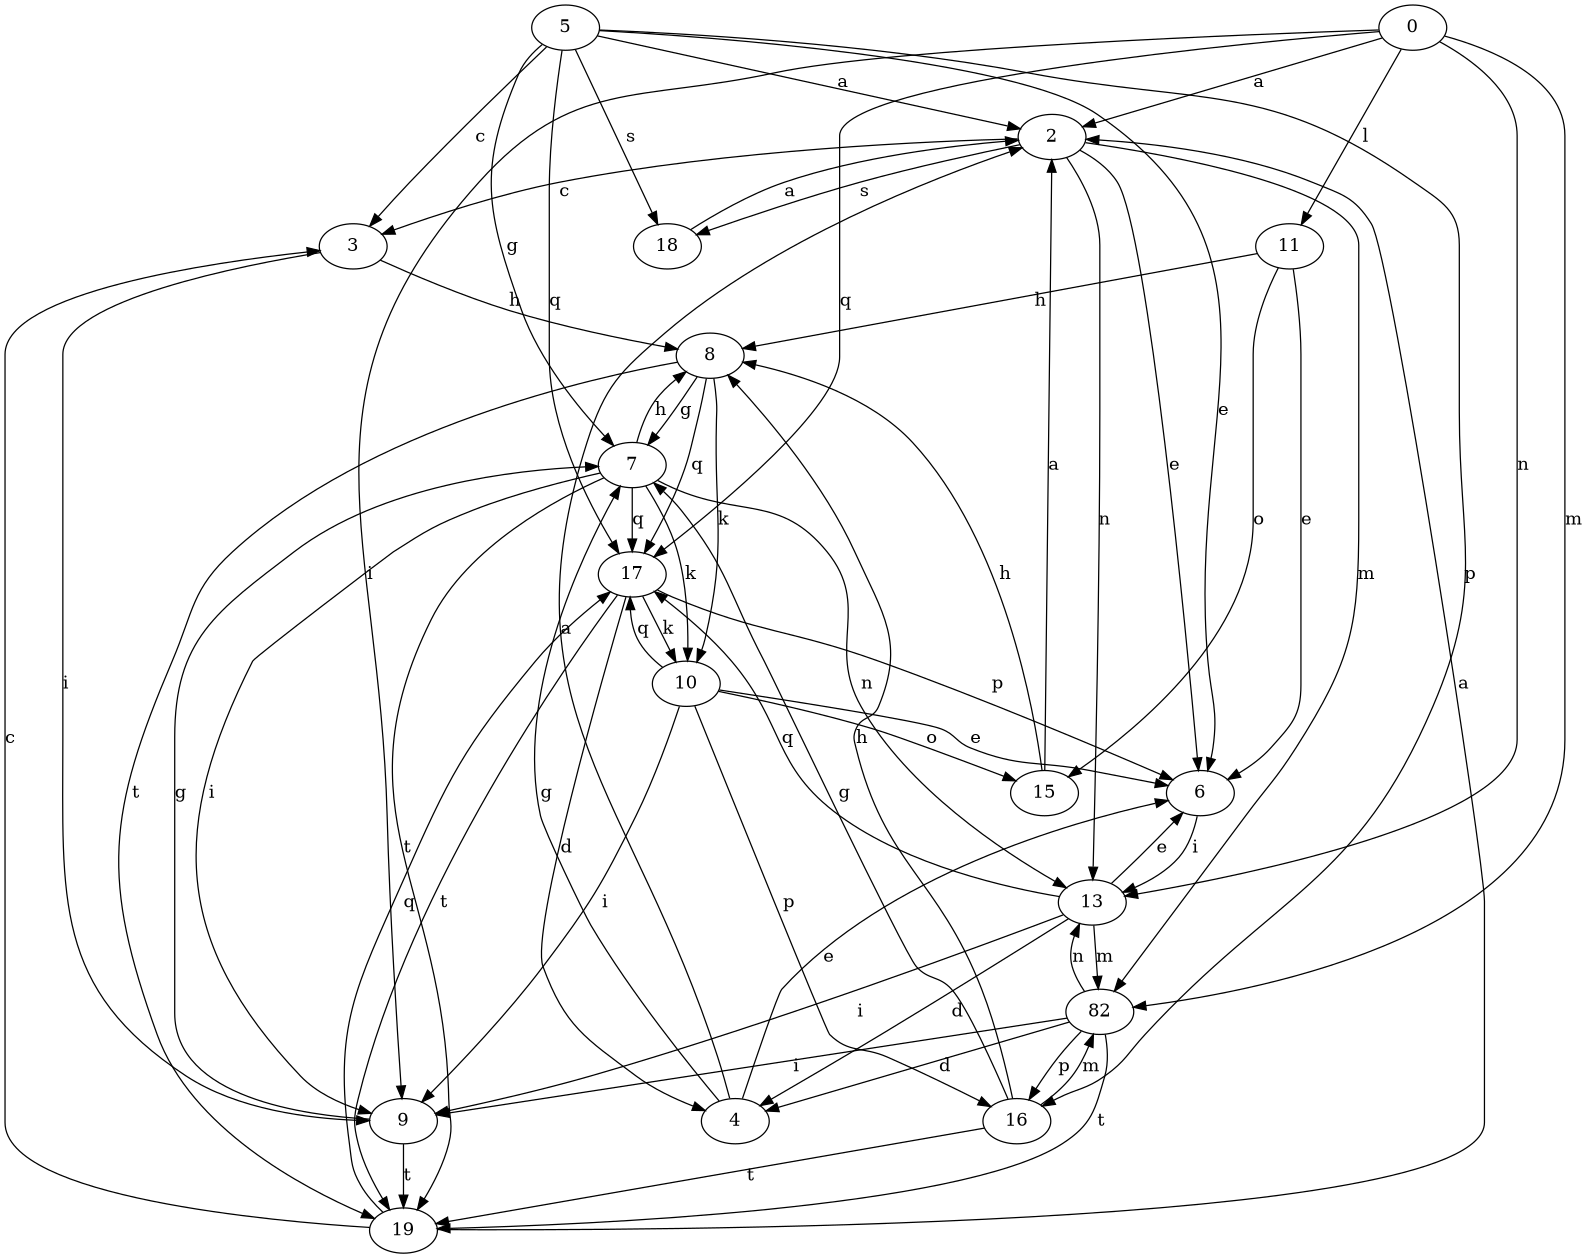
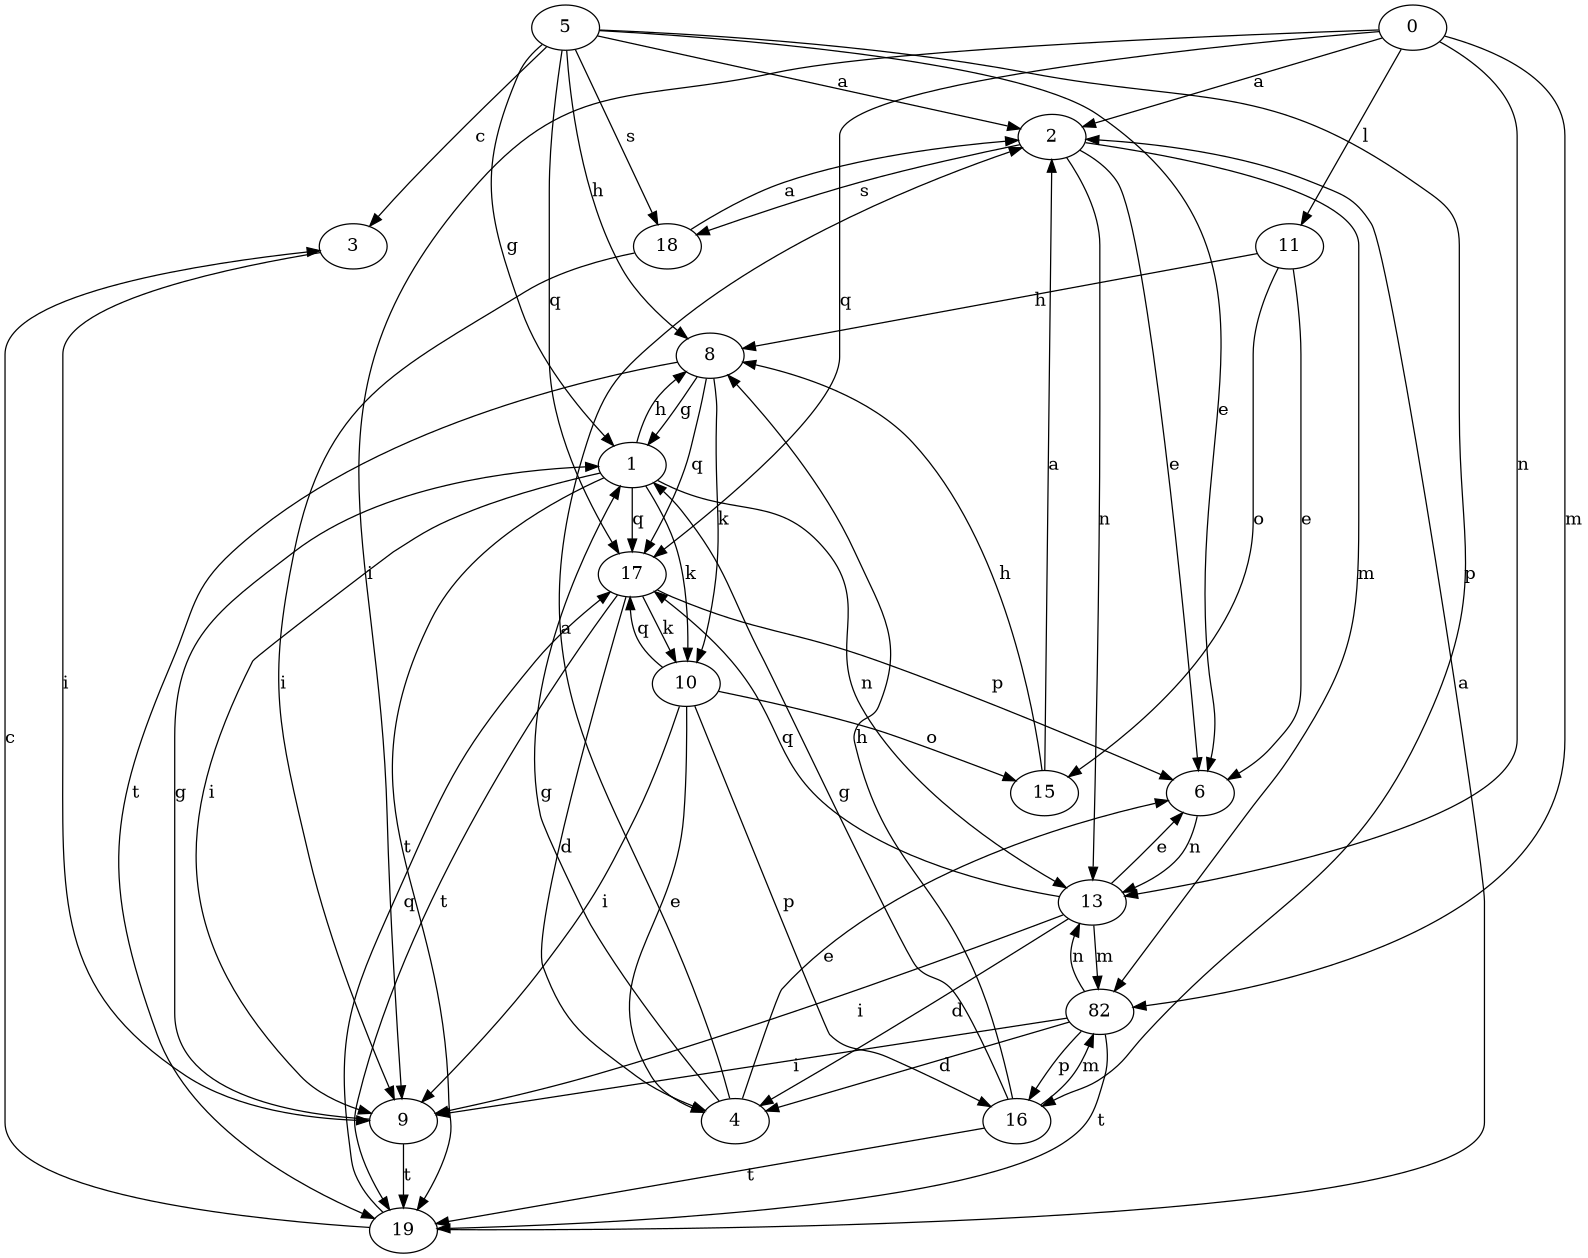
(702, 161) -> none
(512, 311) -> (594, 203)
(632, 465) -> (632, 465)
none -> (287, 588)
(940, 729) -> (655, 920)
(1195, 848) -> (1195, 848)
